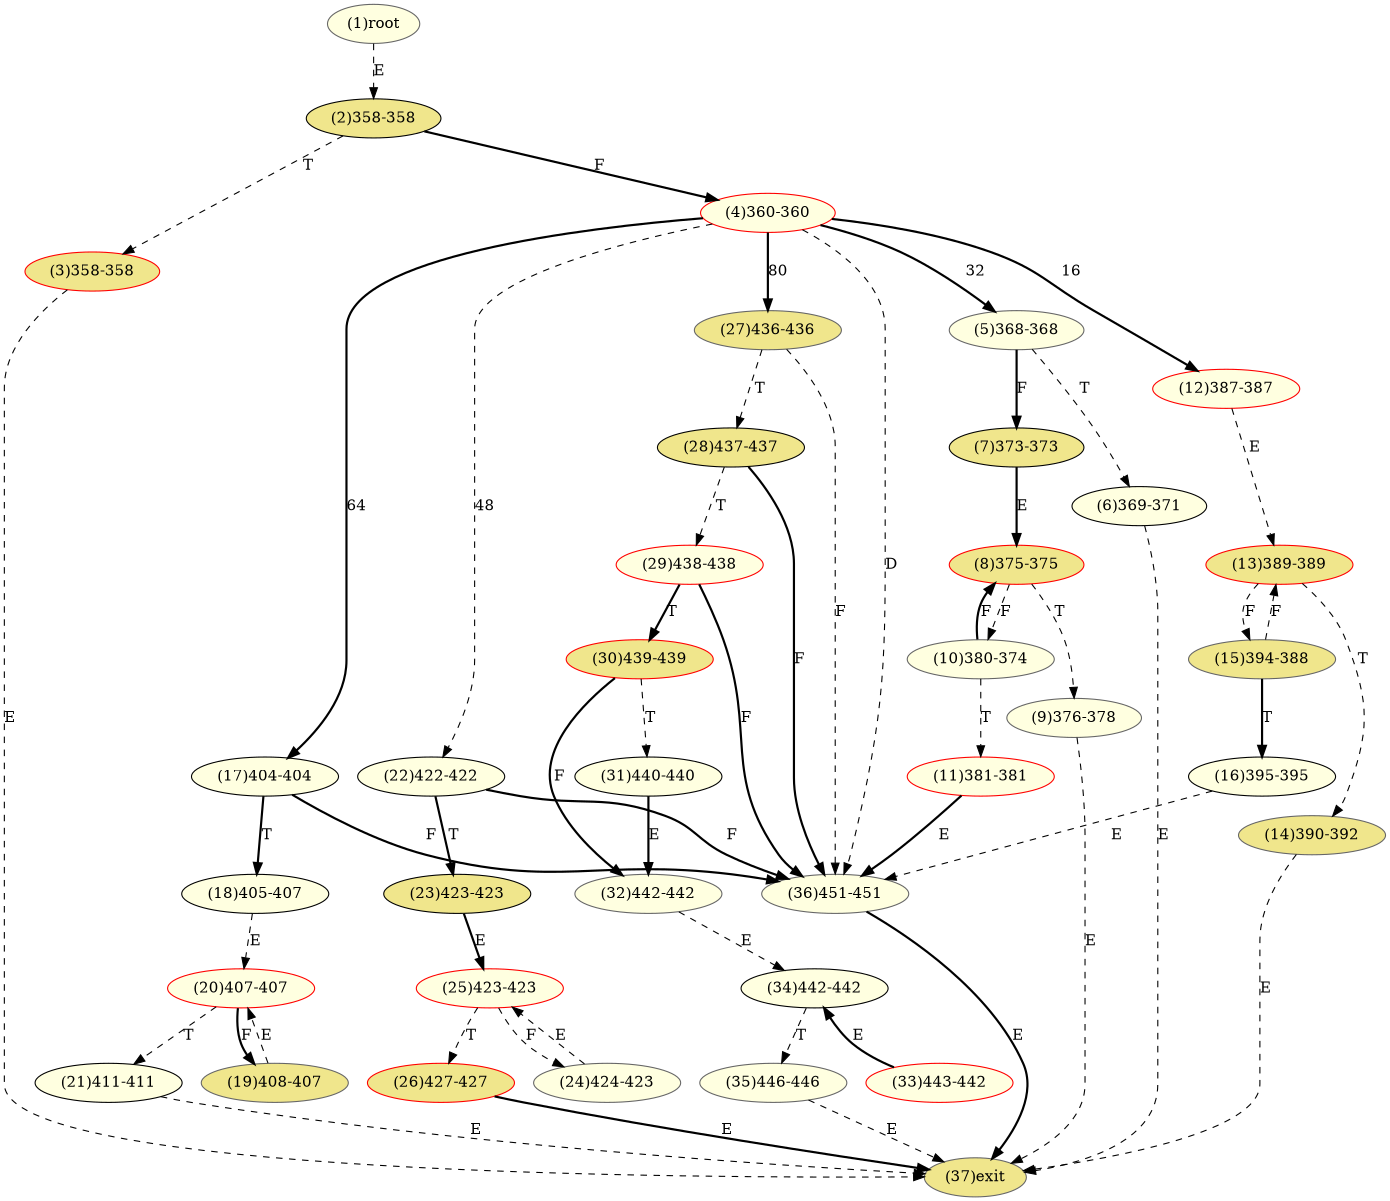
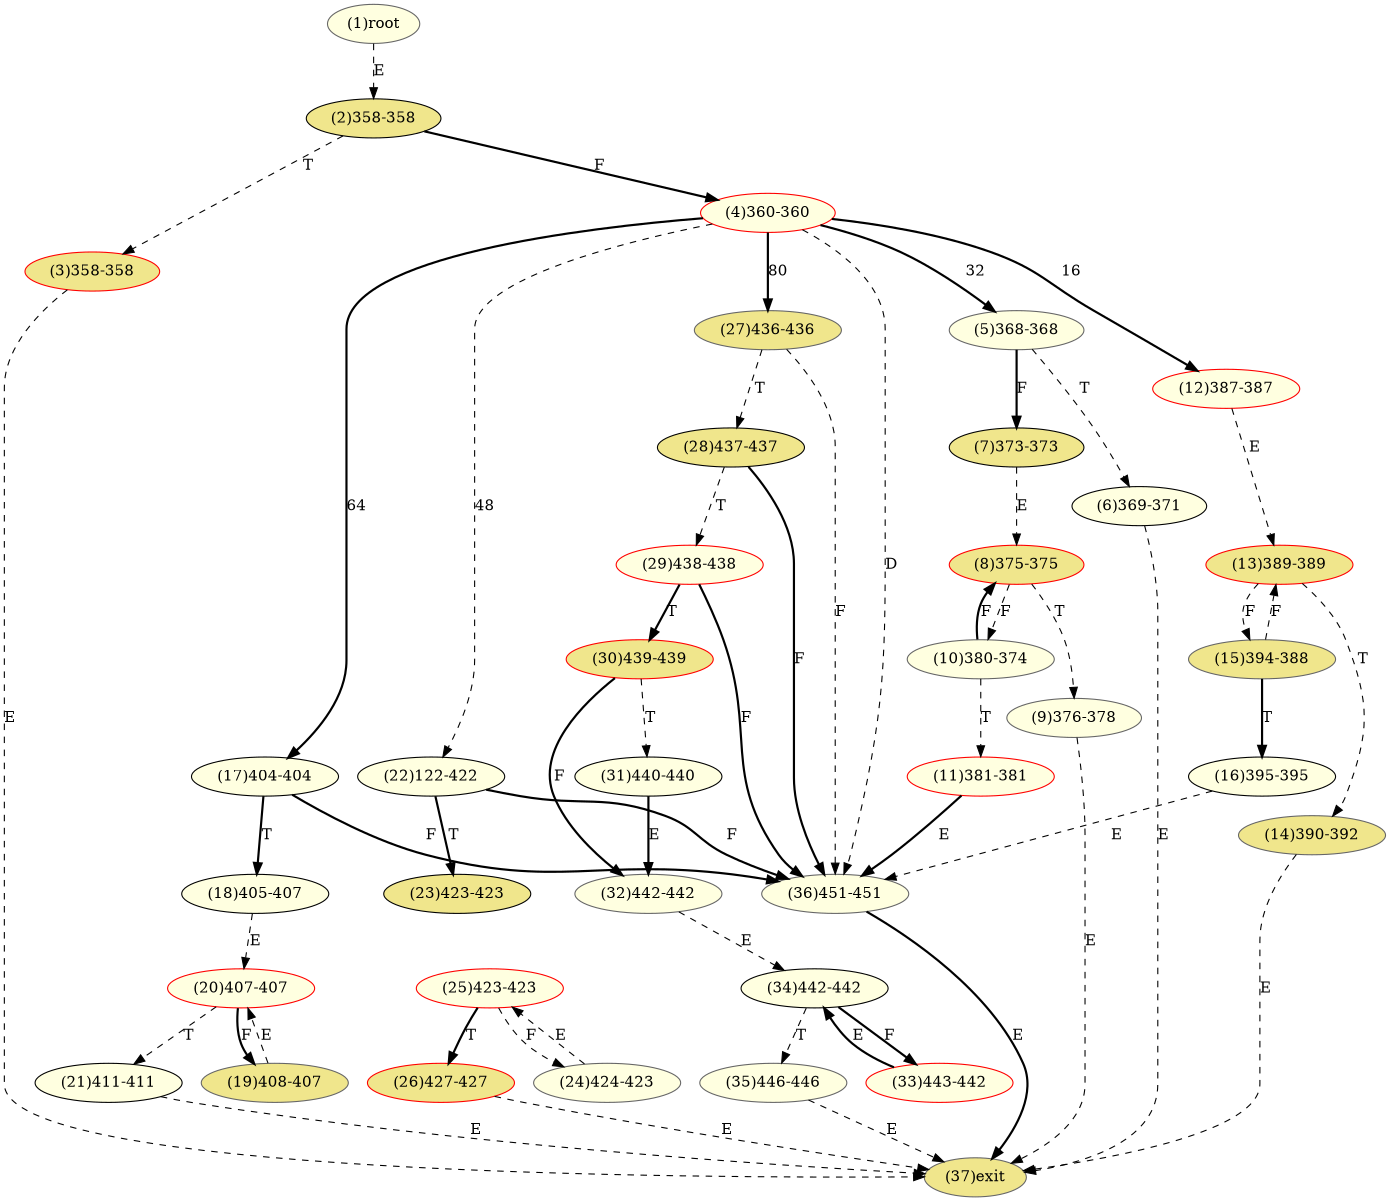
(1017, 500) -> (1017, 500)
(431, 777) -> (431, 777)
(472, 936) -> none
(465, 1030) -> (465, 1030)
none -> (873, 1032)
(706, 1135) -> (706, 1135)
